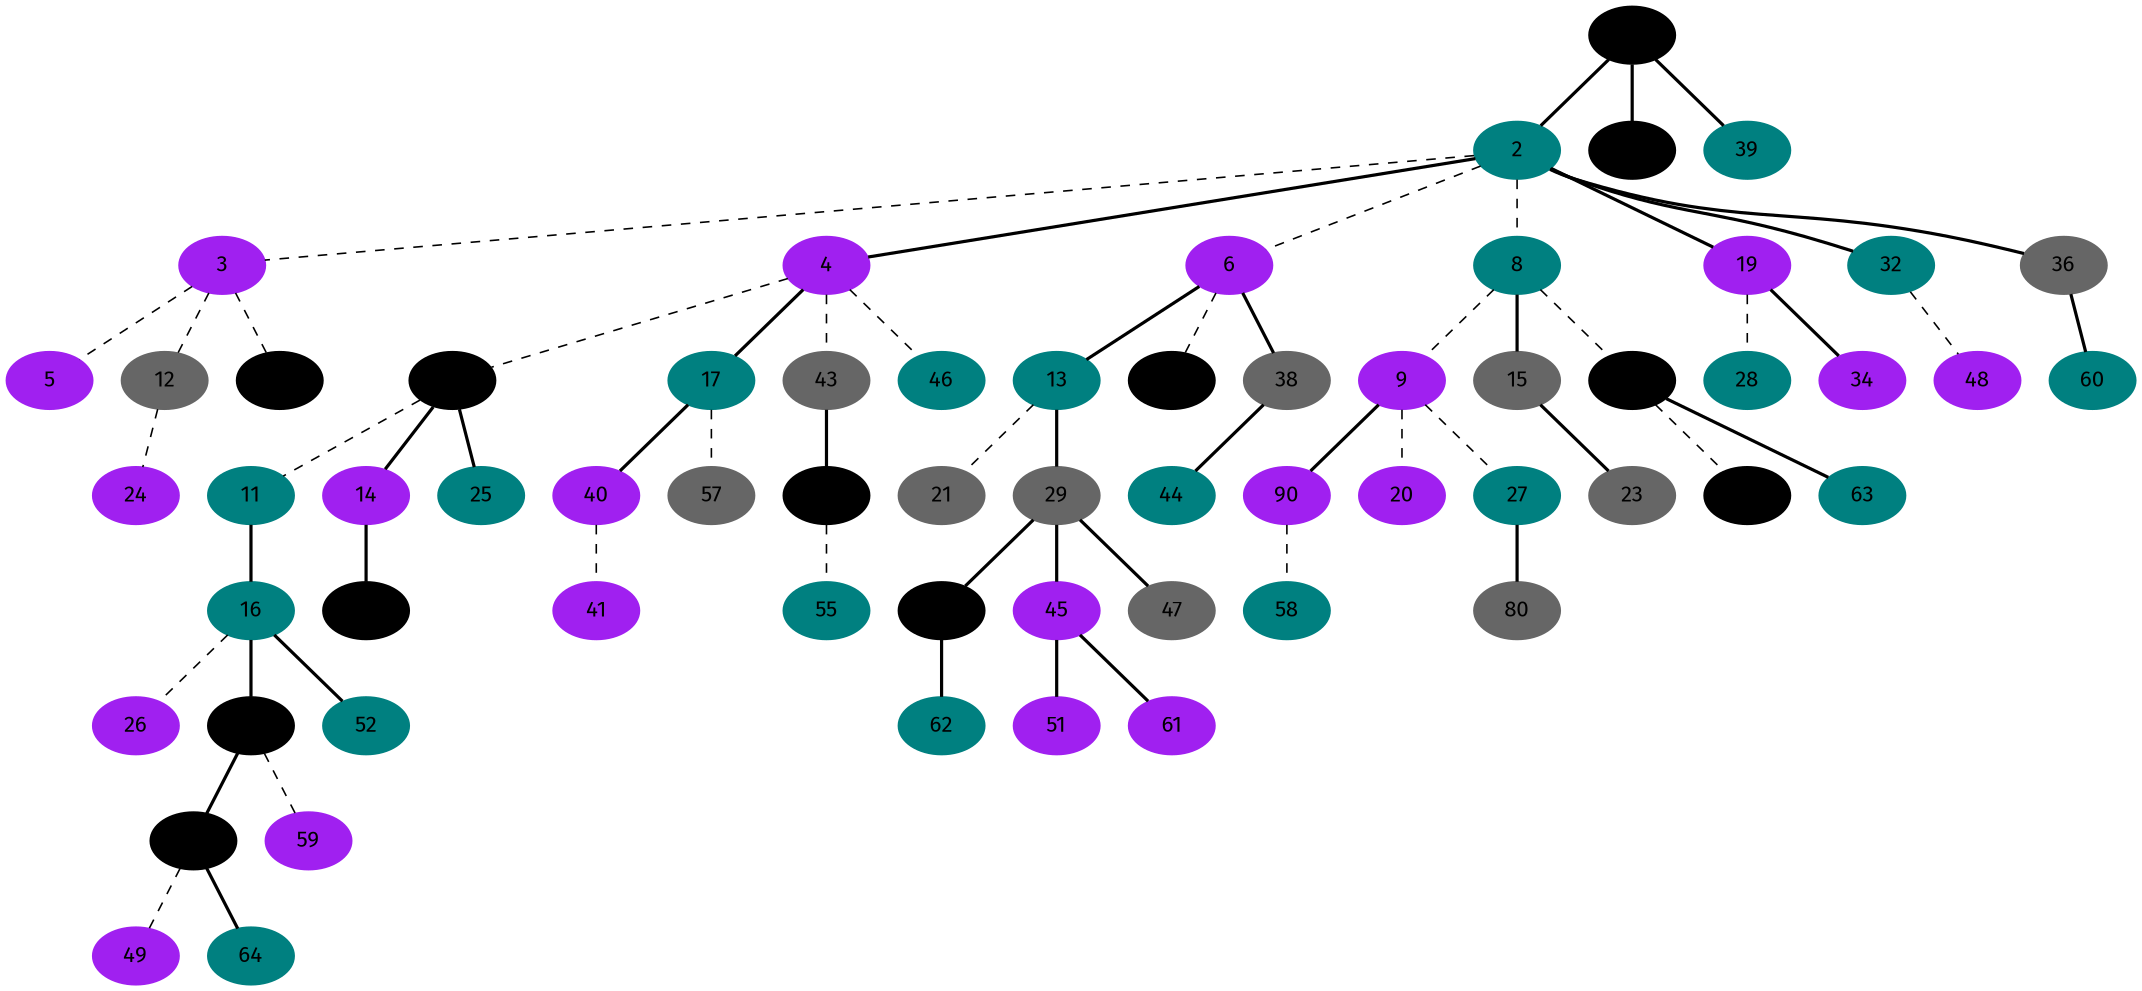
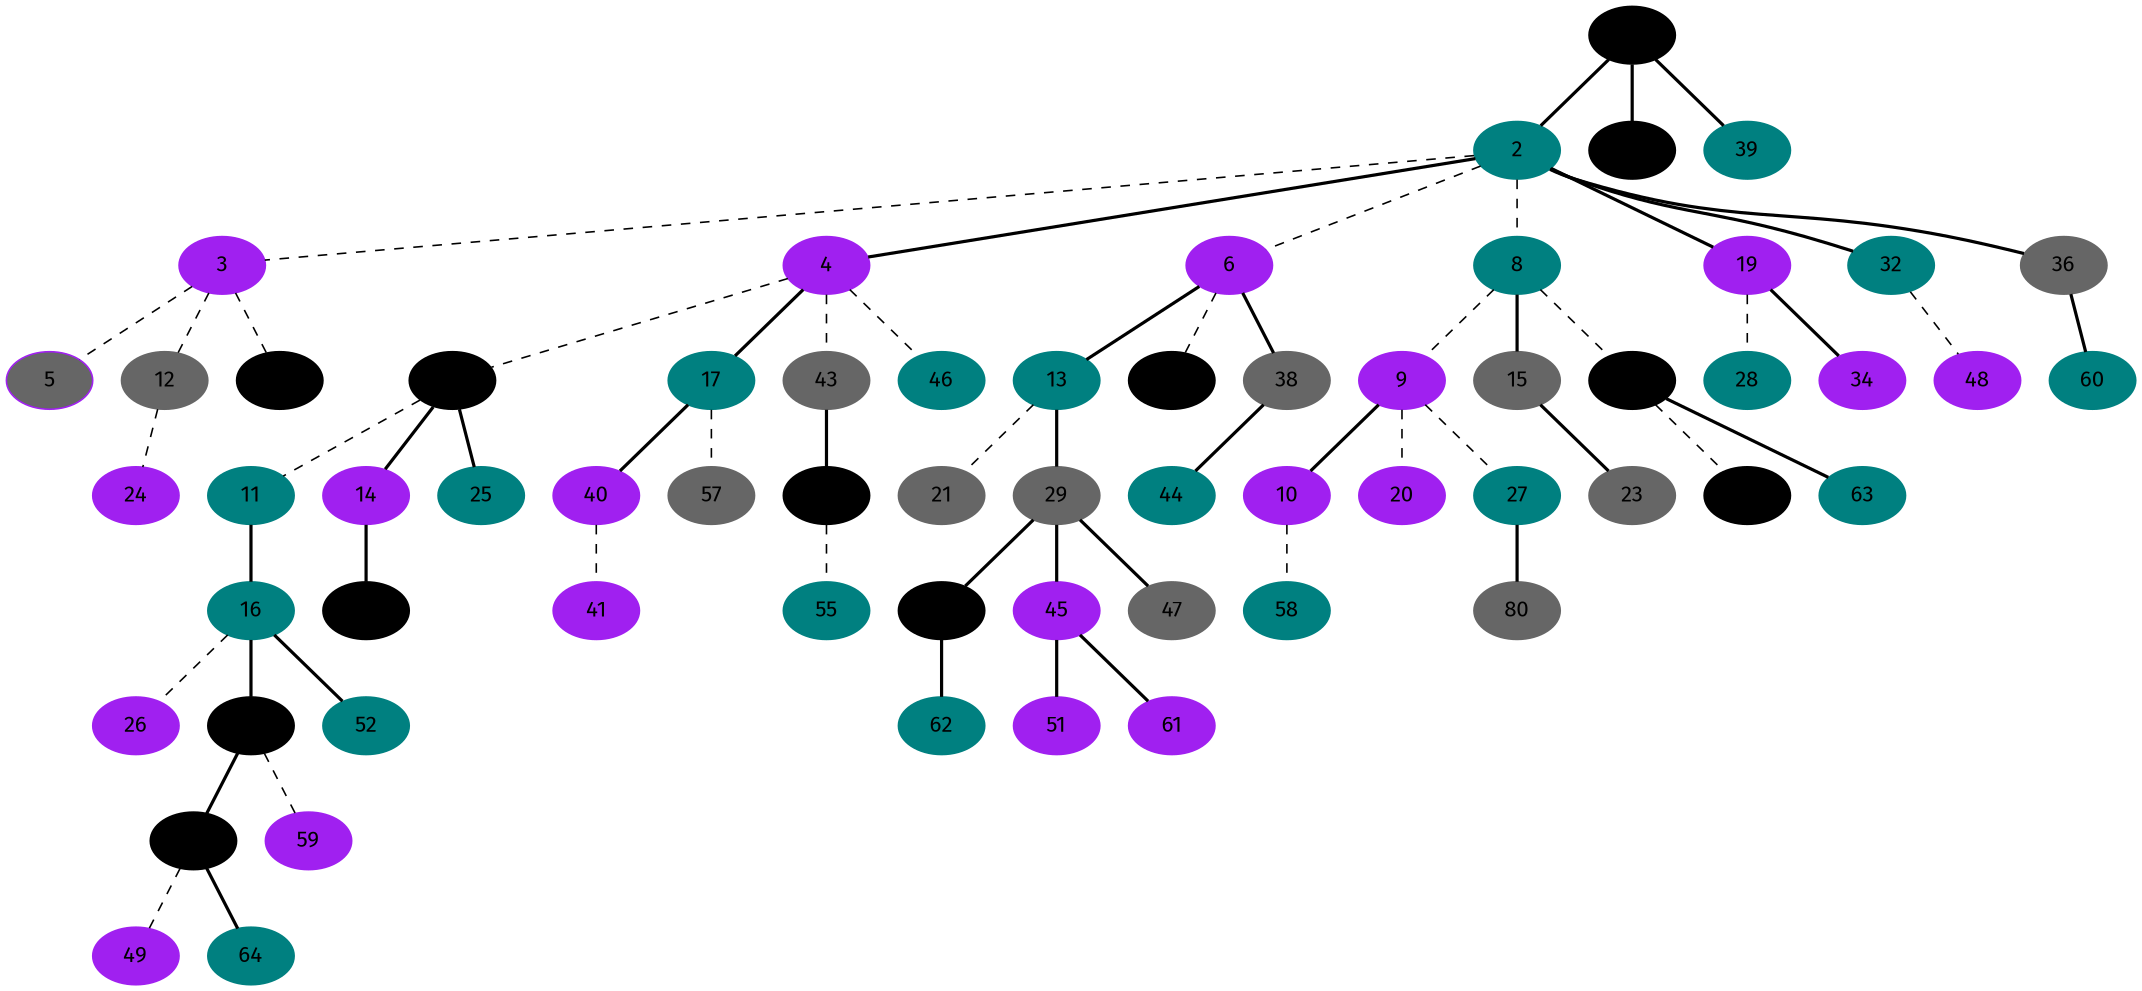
(50, 380) -> (50, 380)
(1287, 496) -> (1287, 496)
